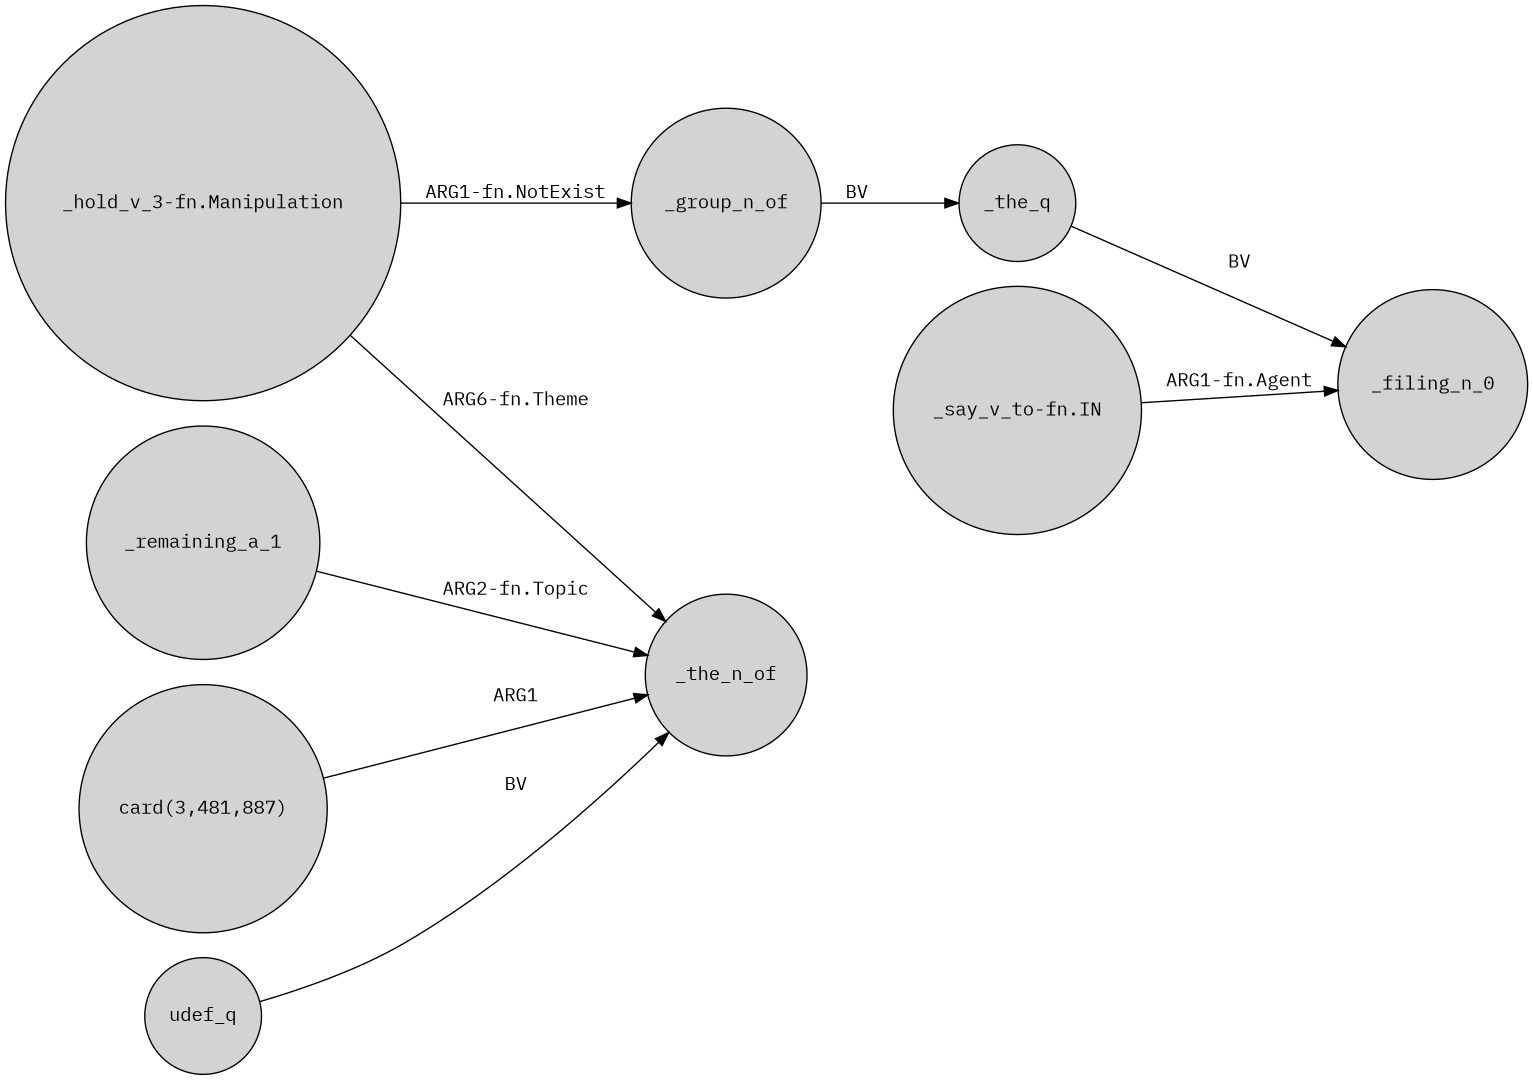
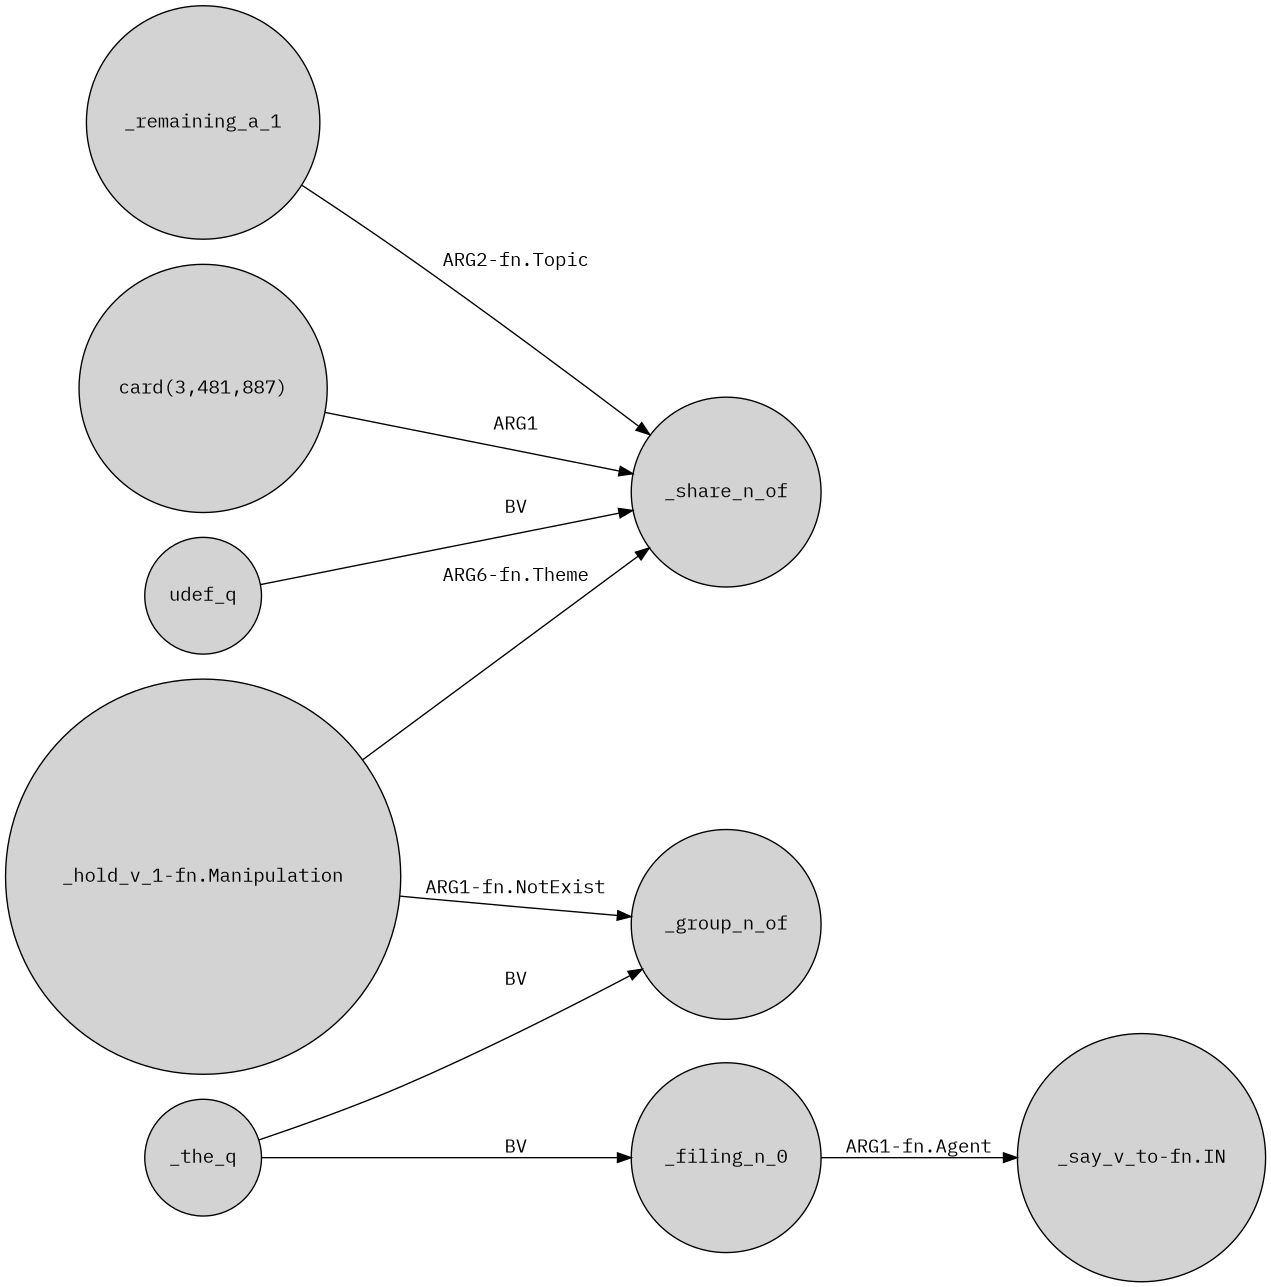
(203, 203) -> (203, 877)
(883, 203) -> (448, 1066)
(1233, 397) -> (912, 1158)
(726, 675) -> (726, 492)
